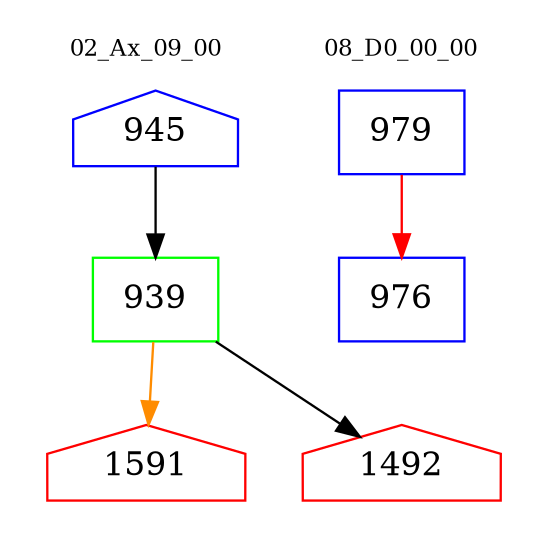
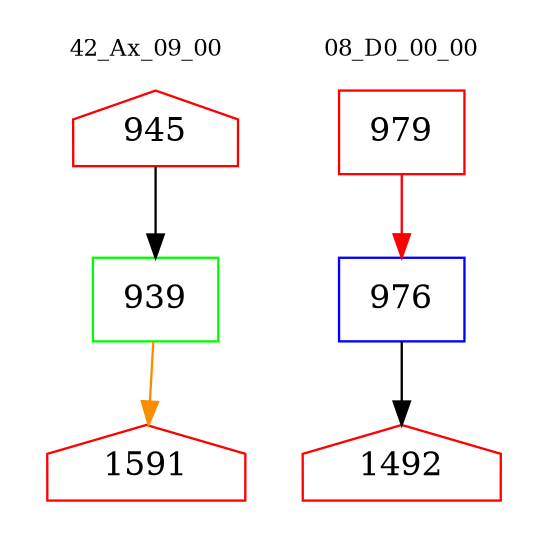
(146, 50) -> (146, 50)
(156, 132) -> (156, 132)
(402, 132) -> (402, 132)
(300, 397) -> (402, 372)
